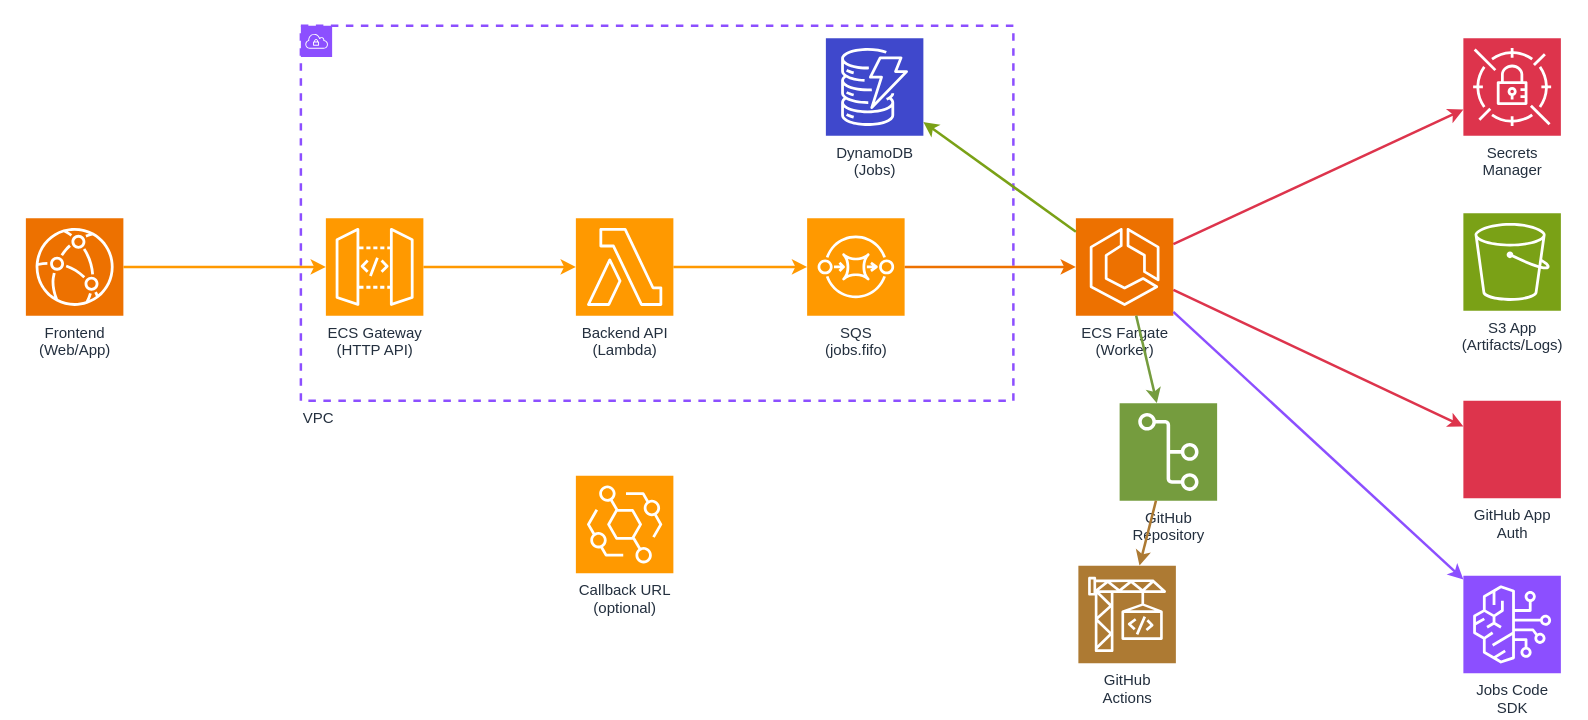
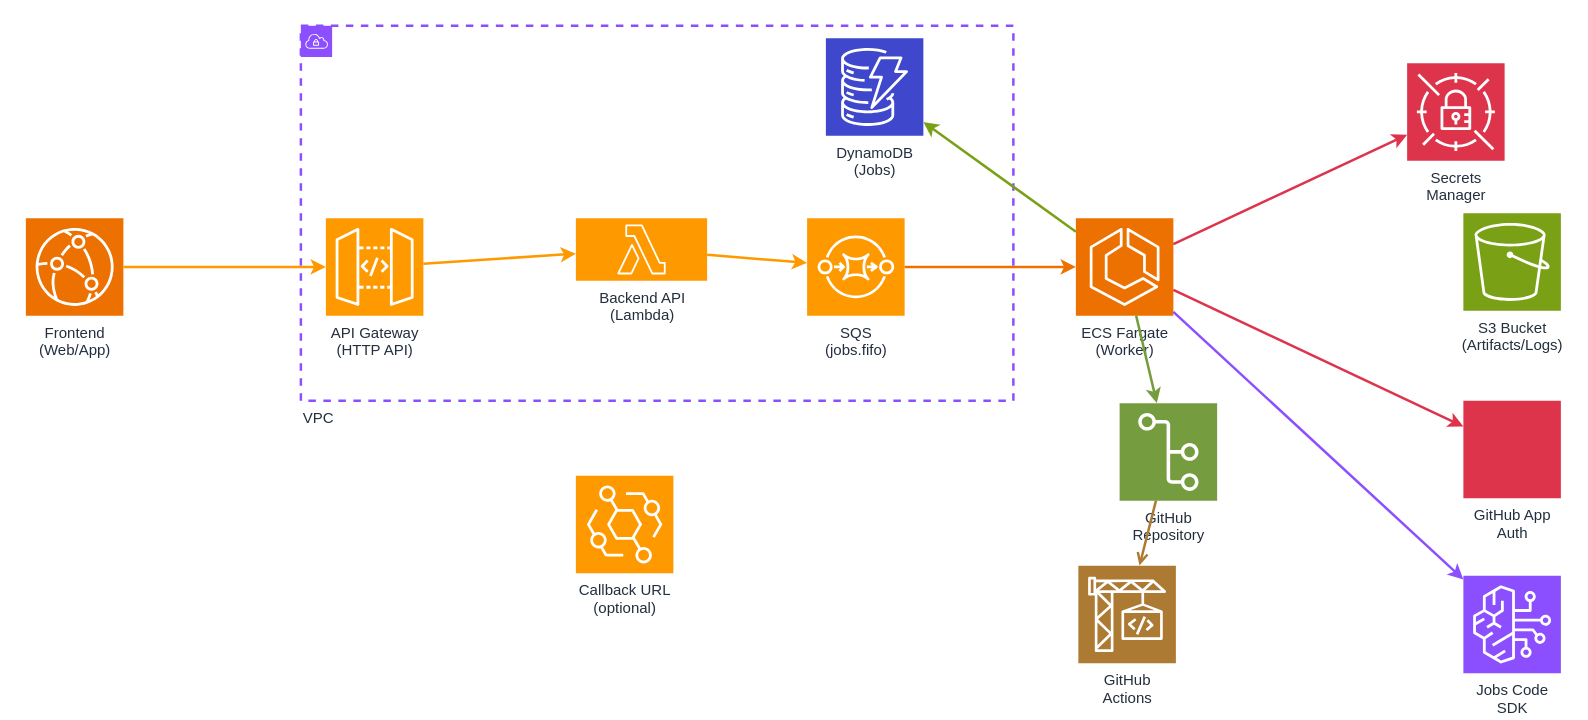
(1512, 87) -> (1456, 112)
(624, 267) -> (641, 249)
(1513, 337) -> (1513, 337)
(375, 342) -> (375, 342)
(1142, 554) -> (1142, 555)
